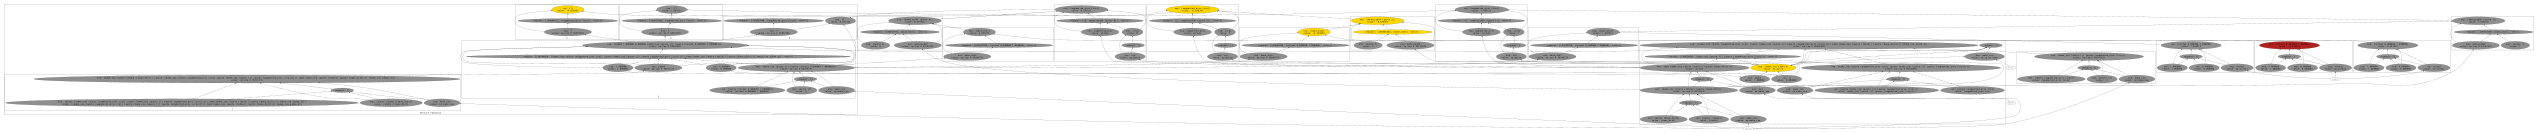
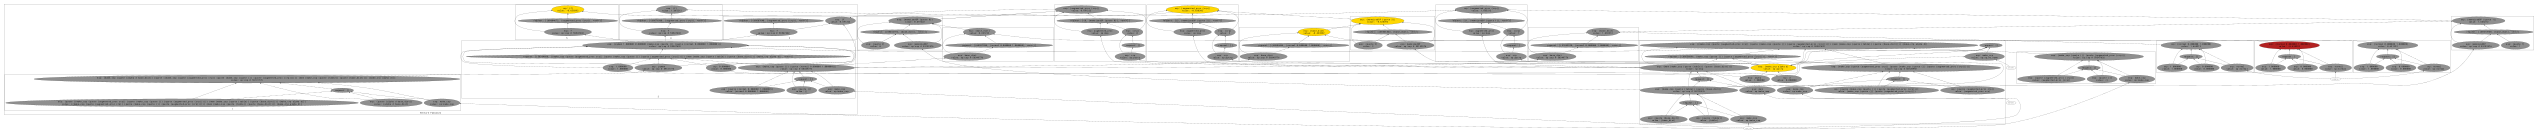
(1393, 32) -> (1393, 32)
